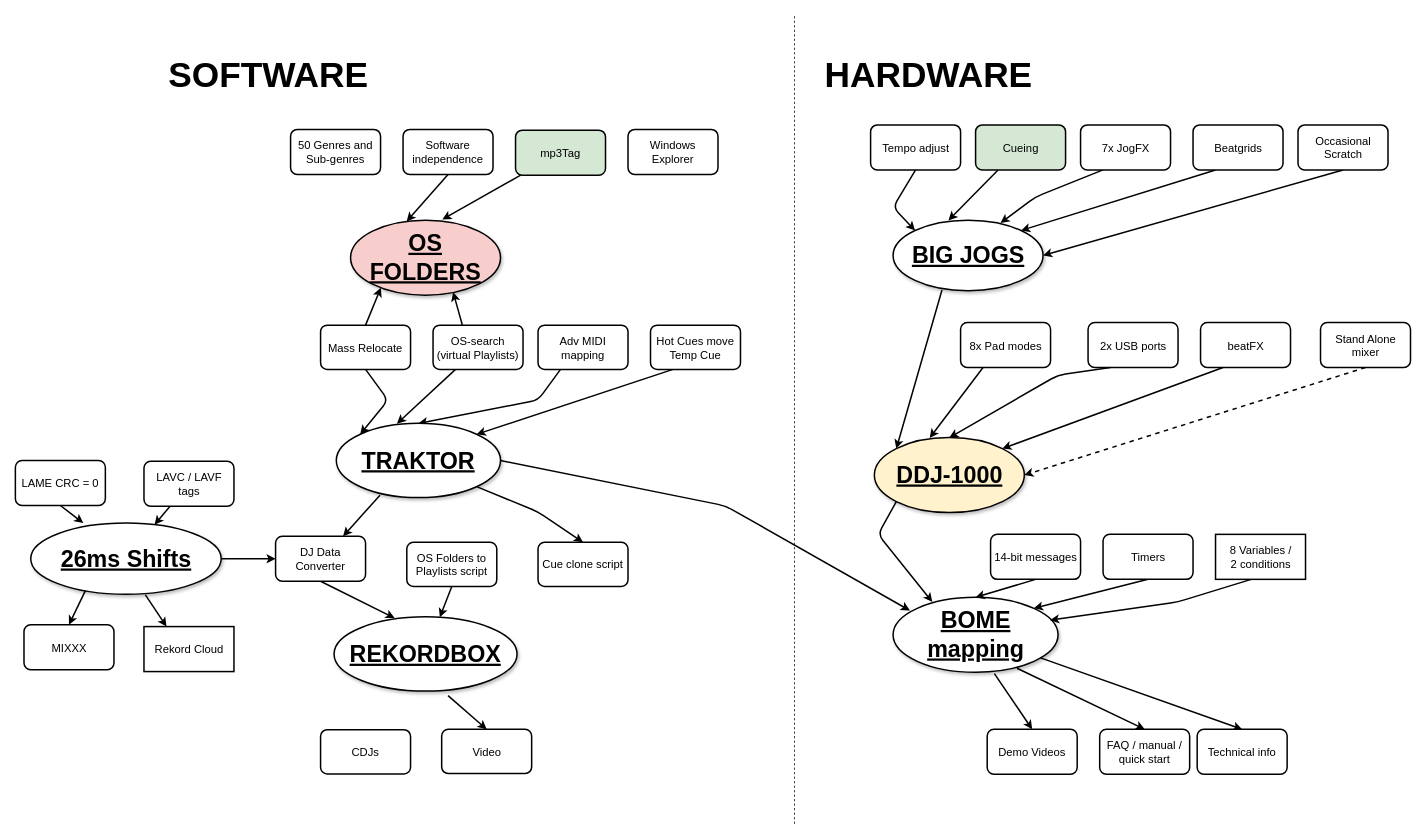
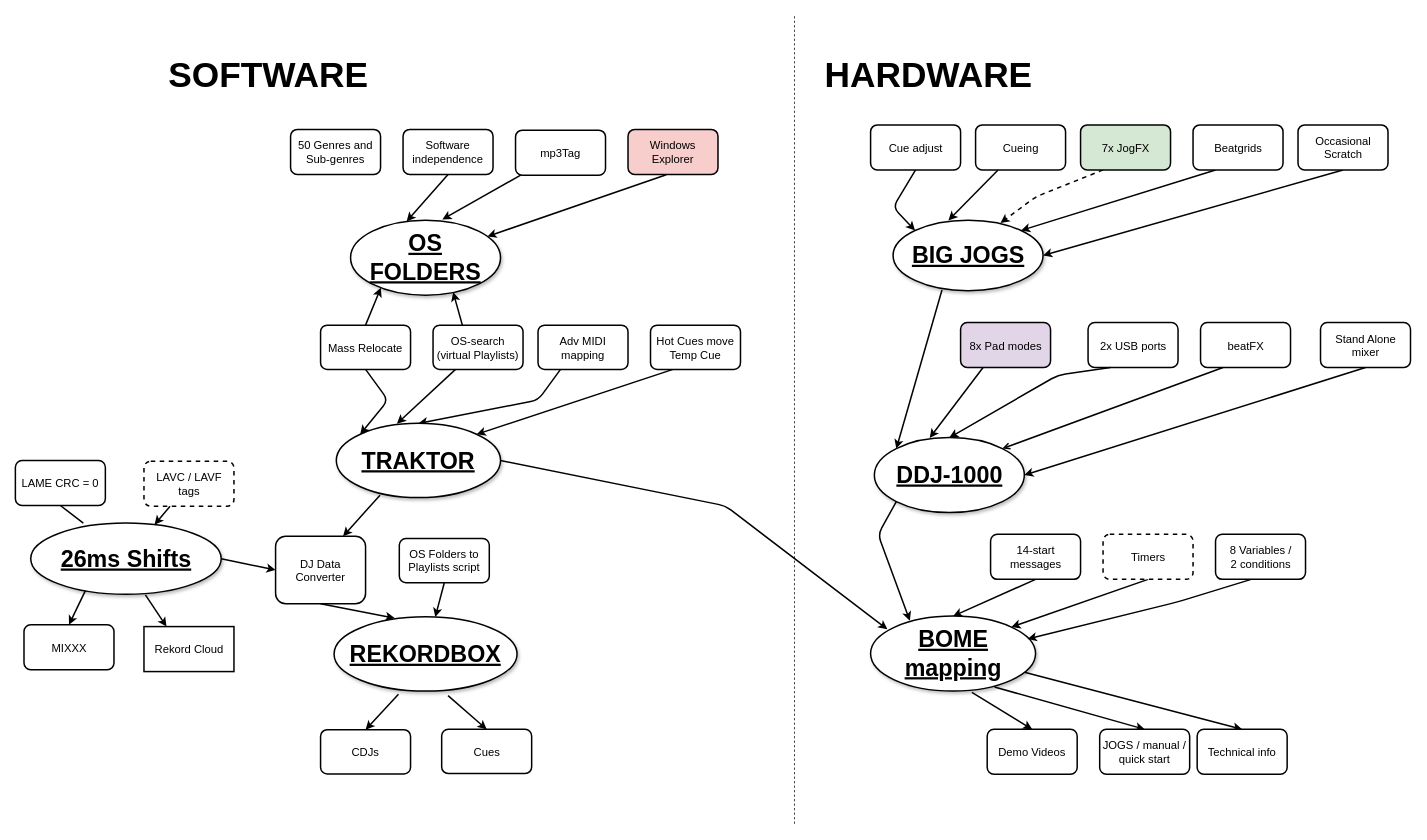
(916, 147) -> (916, 147)
(1021, 147) -> (1021, 147)
(1126, 147) -> (1126, 147)
(673, 152) -> (673, 152)
(561, 153) -> (561, 153)
(1053, 190) -> (1053, 190)
none -> (580, 204)
(426, 258) -> (426, 258)
(1006, 345) -> (1006, 345)
(1197, 421) -> (1197, 421)
(1010, 446) -> (1009, 446)
(950, 475) -> (950, 475)
(189, 484) -> (189, 484)
(527, 507) -> none
(77, 518) -> (78, 519)
(1036, 557) -> (1036, 557)
(1148, 557) -> (1148, 557)
(1261, 557) -> (1261, 557)
(321, 559) -> (321, 570)
(452, 564) -> (444, 561)
(583, 564) -> none
(976, 635) -> (953, 654)
none -> (384, 710)
(487, 752) -> (487, 752)
(1145, 752) -> (1145, 752)
